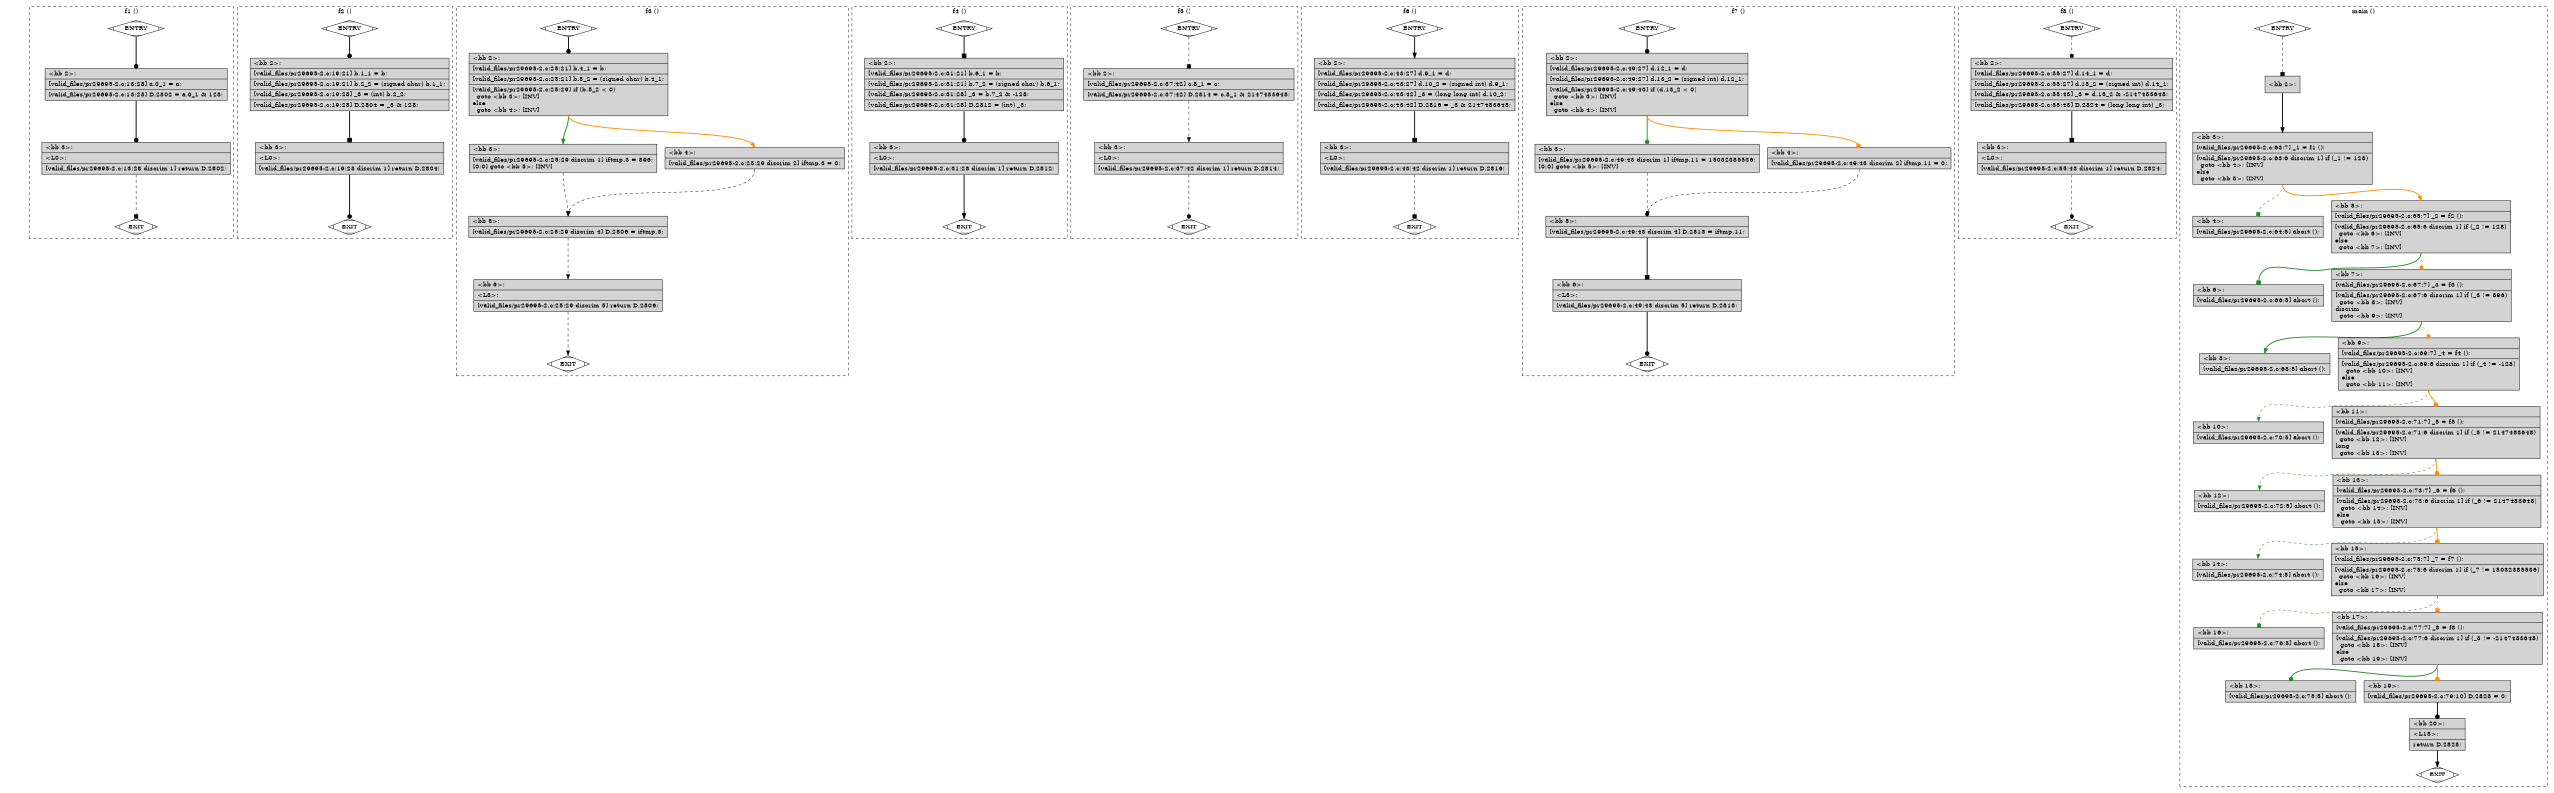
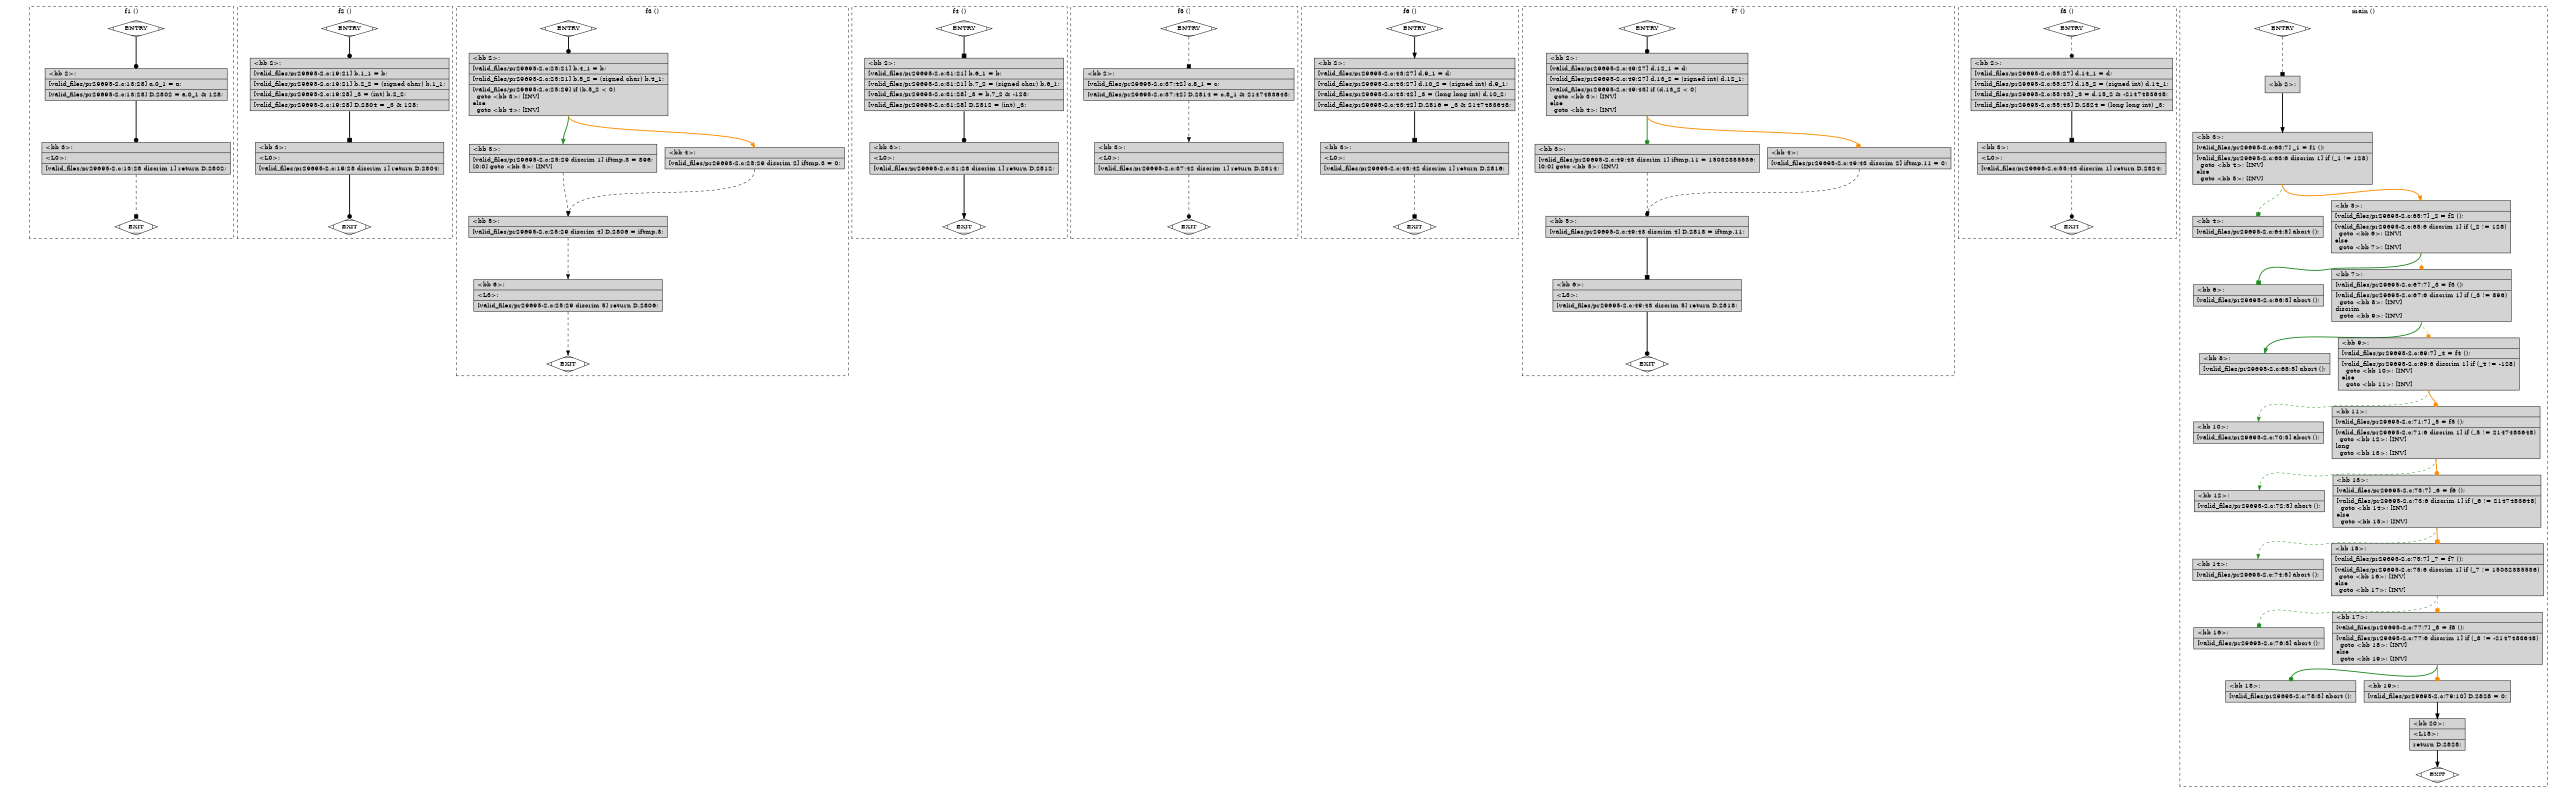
(2437, 708) -> (2437, 708)
